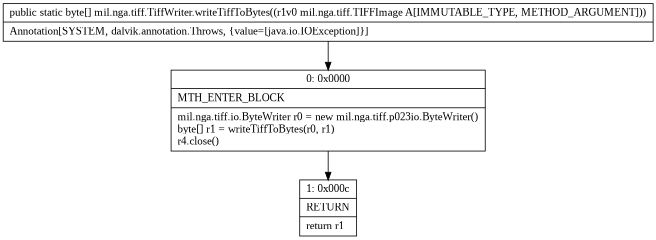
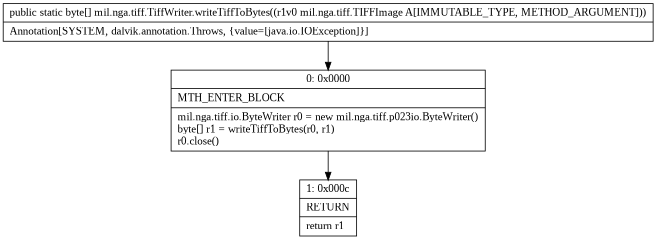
(198, 141) -> (198, 141)
